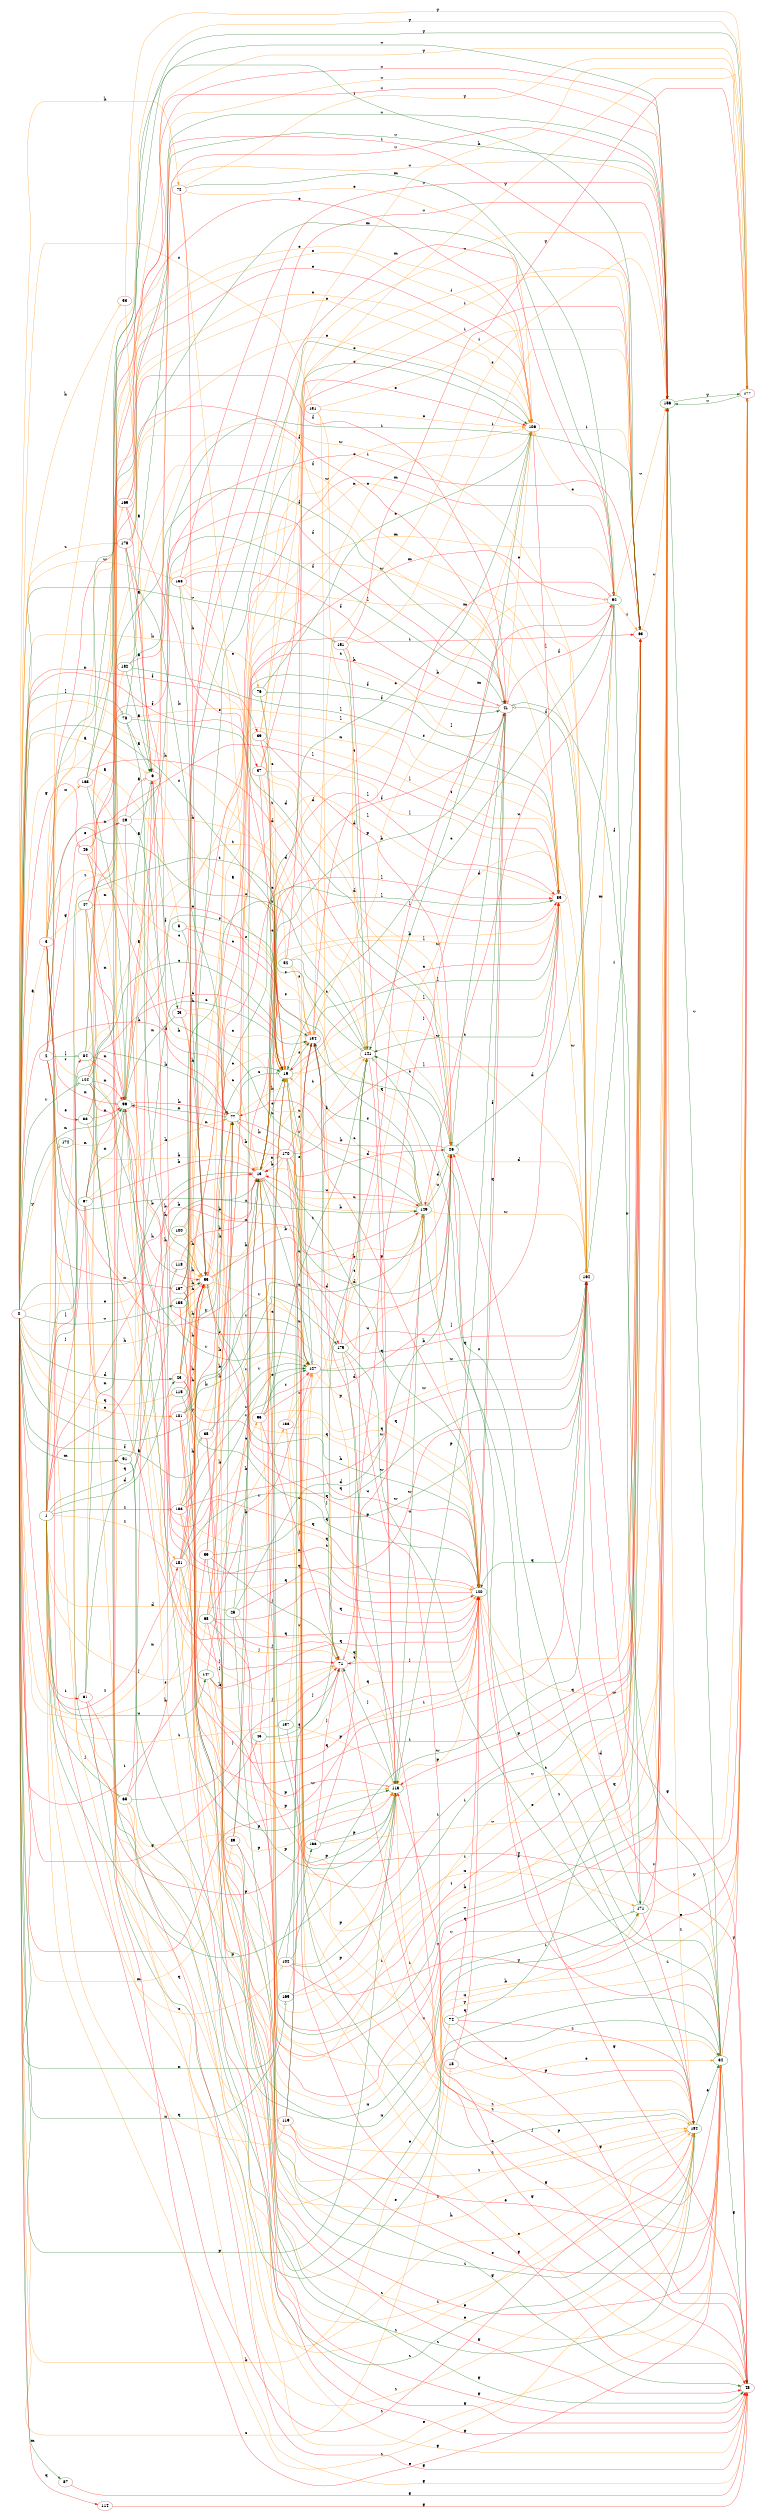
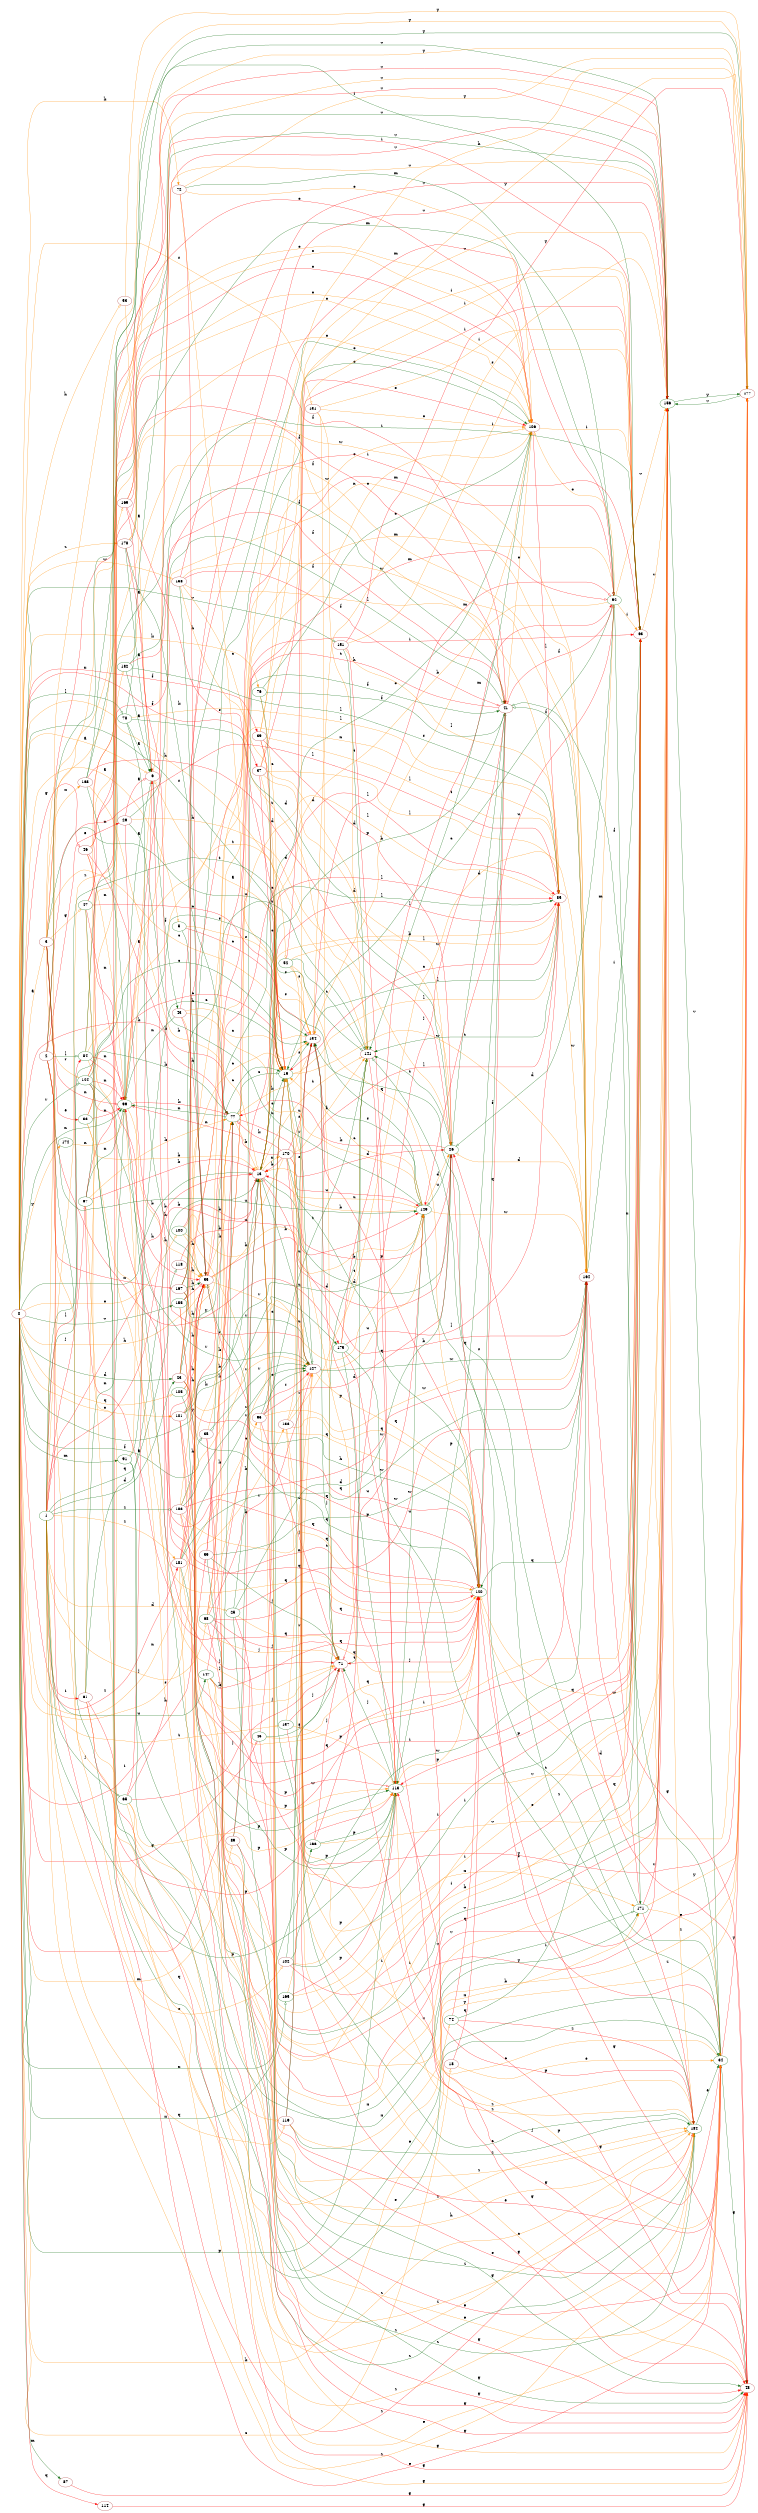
(285, 902) -> none
(179, 1392) -> (179, 1392)
(486, 2154) -> (486, 2154)
